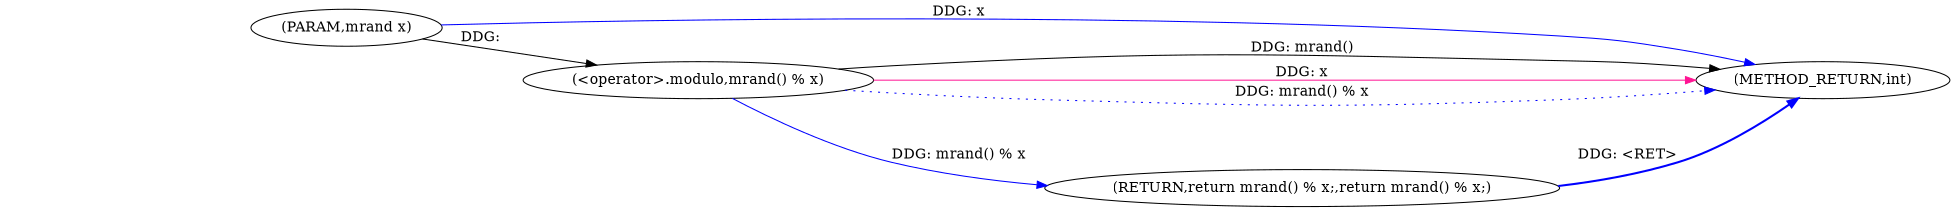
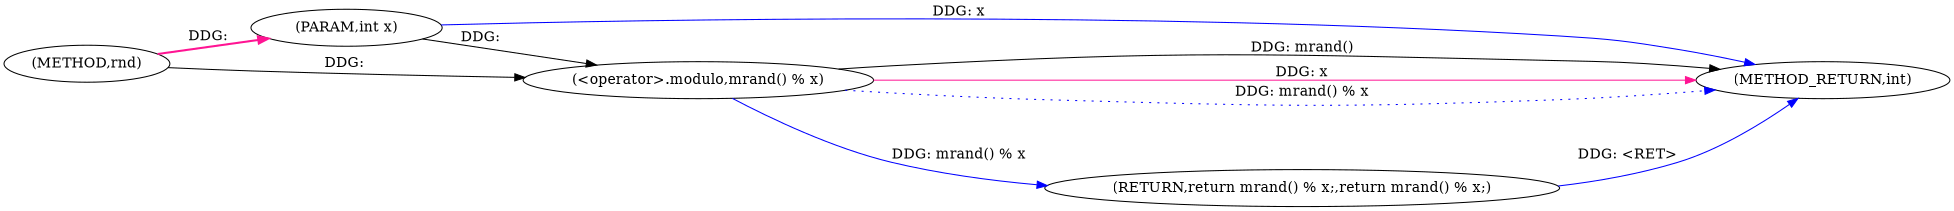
(347, 28) -> (347, 28)
none -> (87, 64)
(1680, 162) -> (1680, 162)
